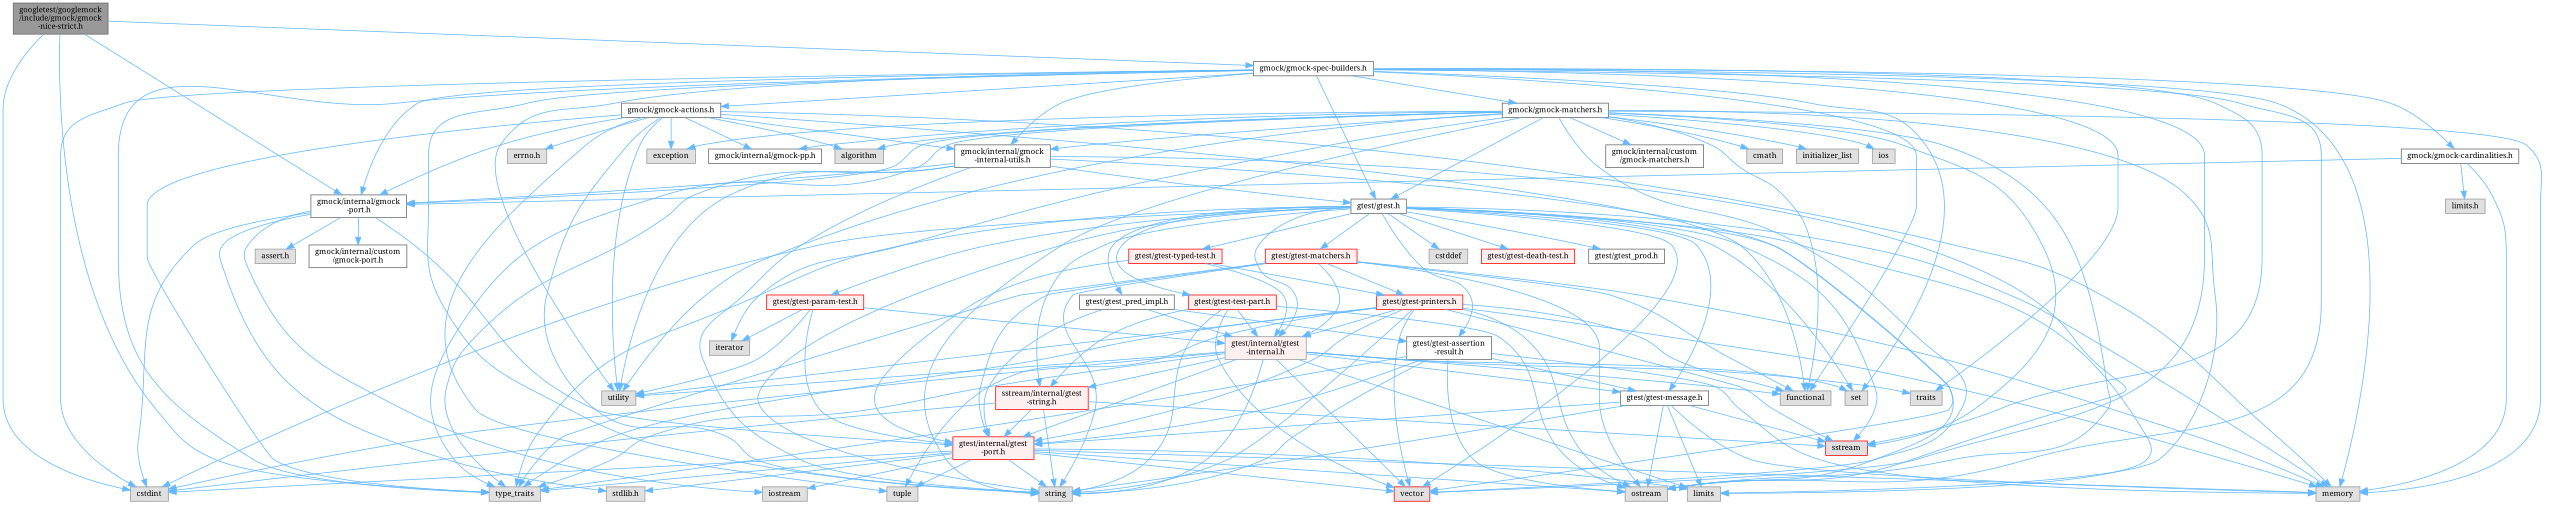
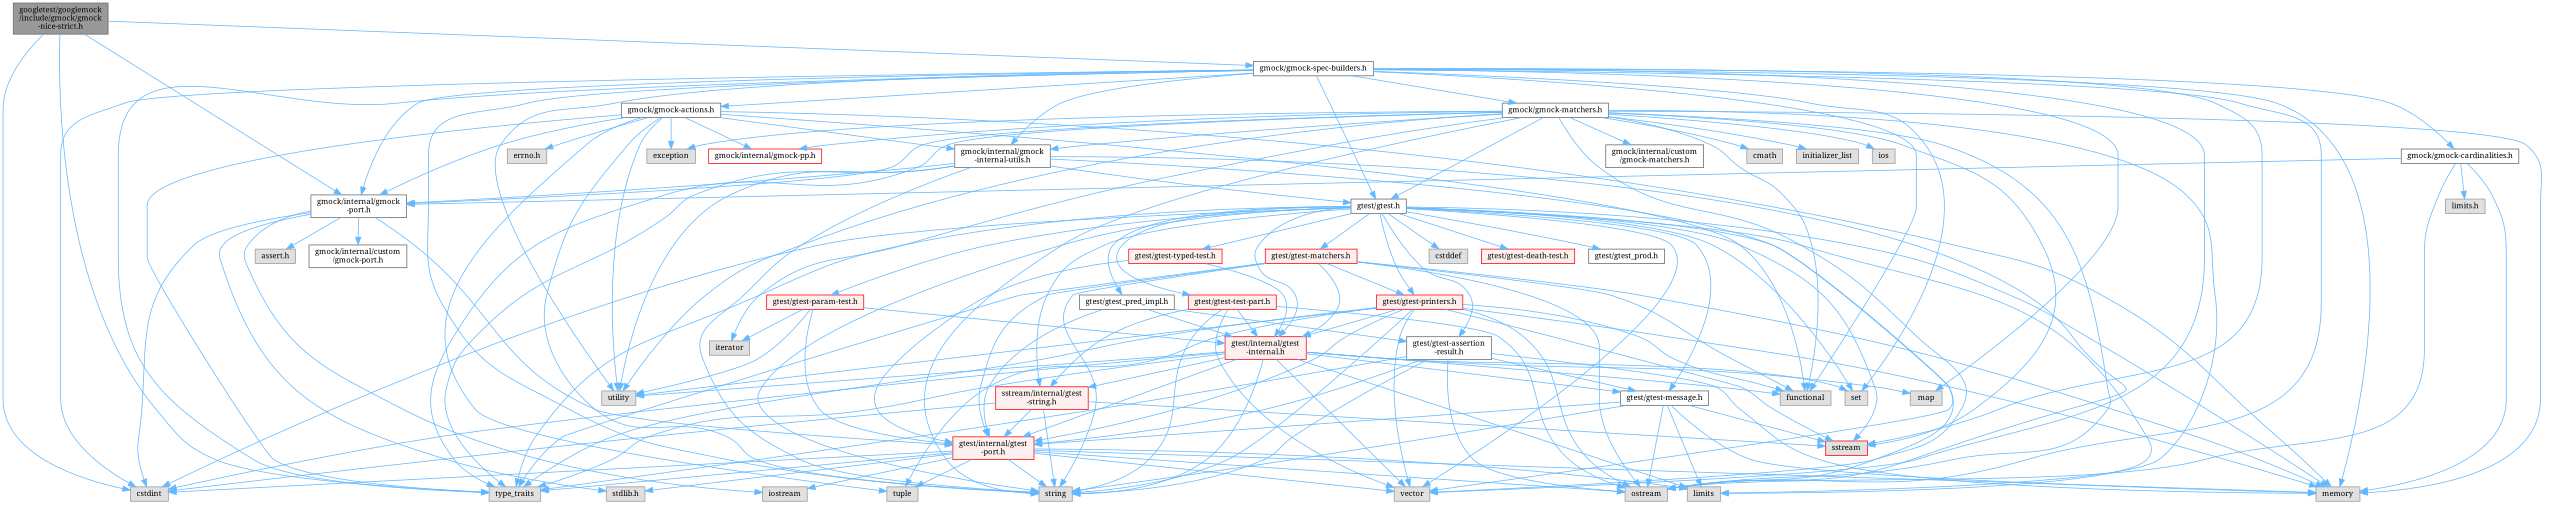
(765, 156) -> (765, 156)
(859, 156) -> none
(1294, 279) -> (1391, 253)
(1266, 348) -> (1266, 348)
(1926, 398) -> (1926, 398)
none -> (2172, 465)
(1412, 494) -> (1412, 494)
